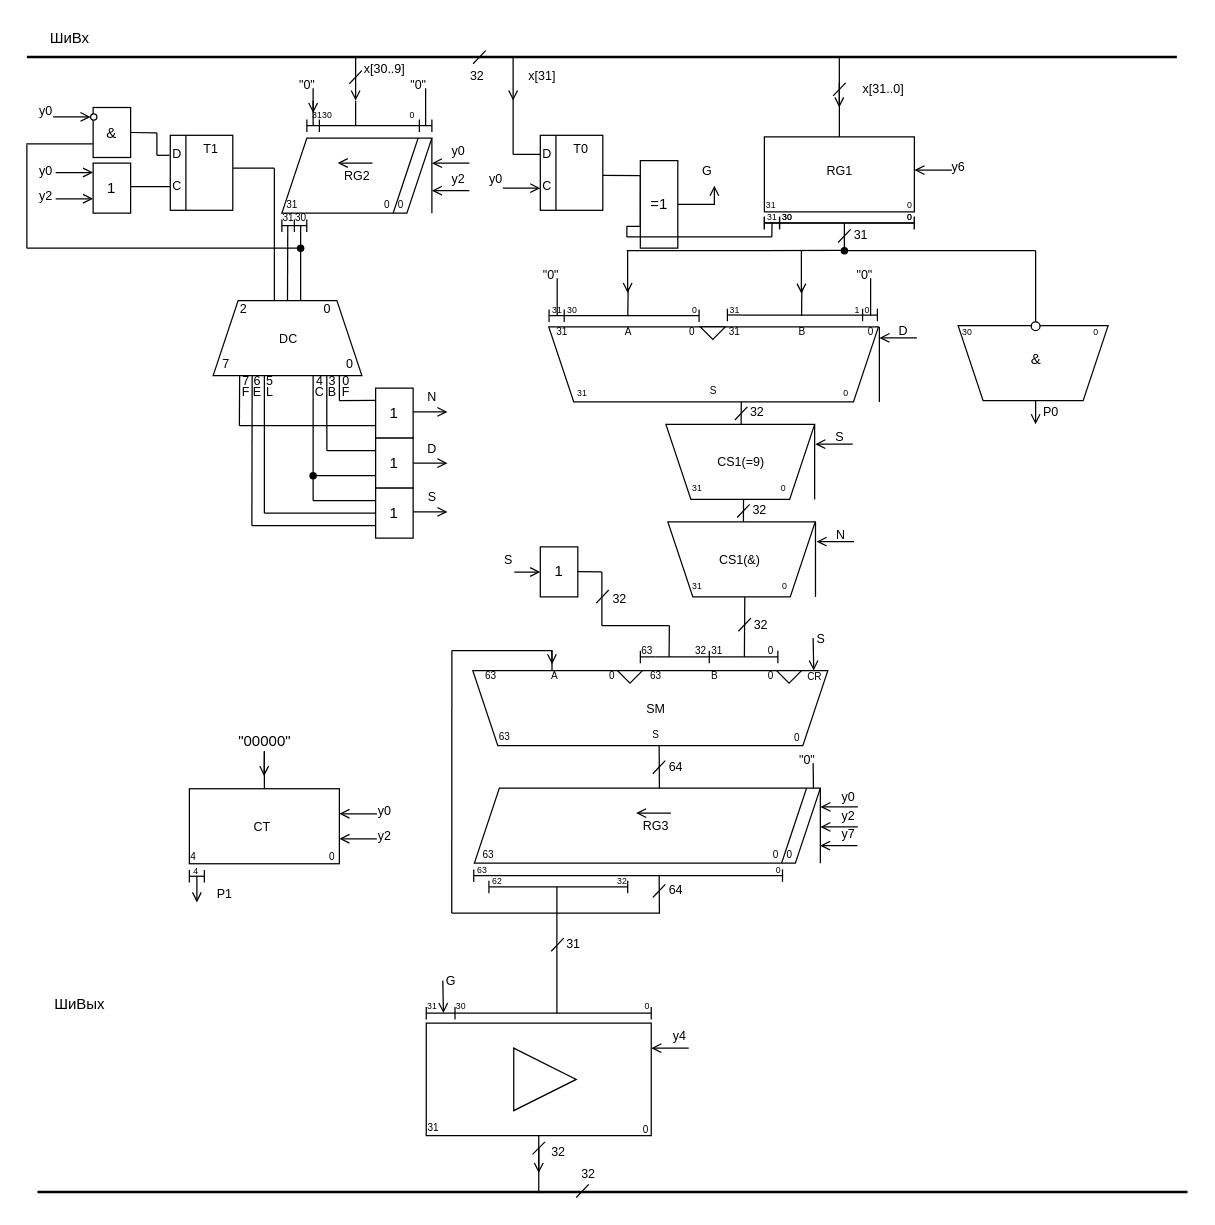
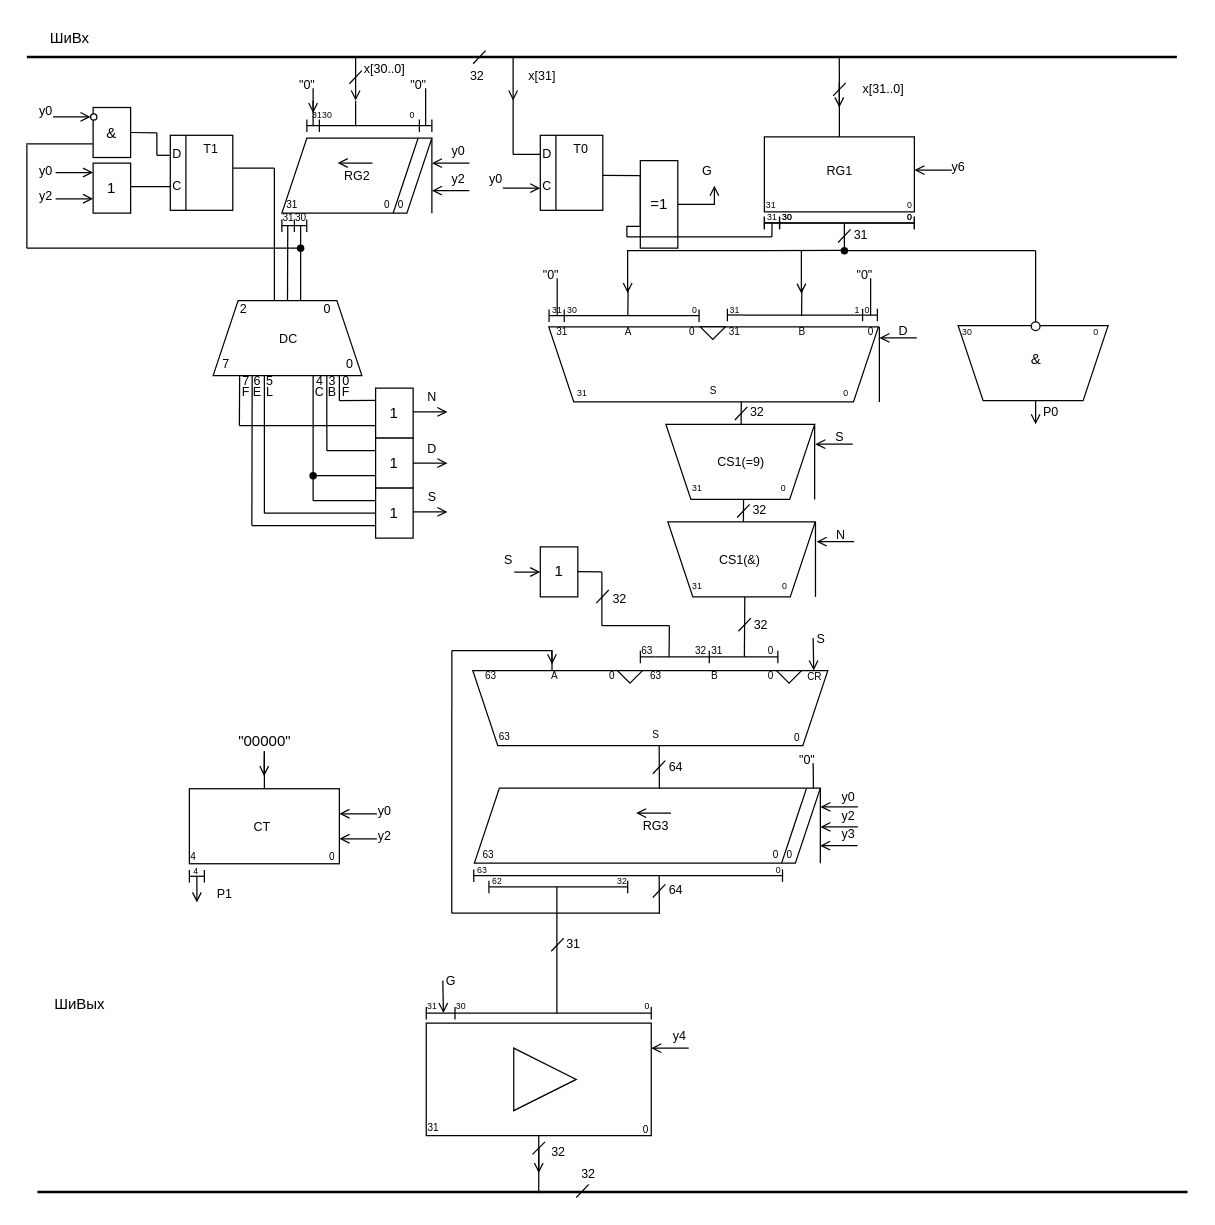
(388, 77) -> (388, 77)
(655, 708) -> none
(849, 833) -> (849, 833)
